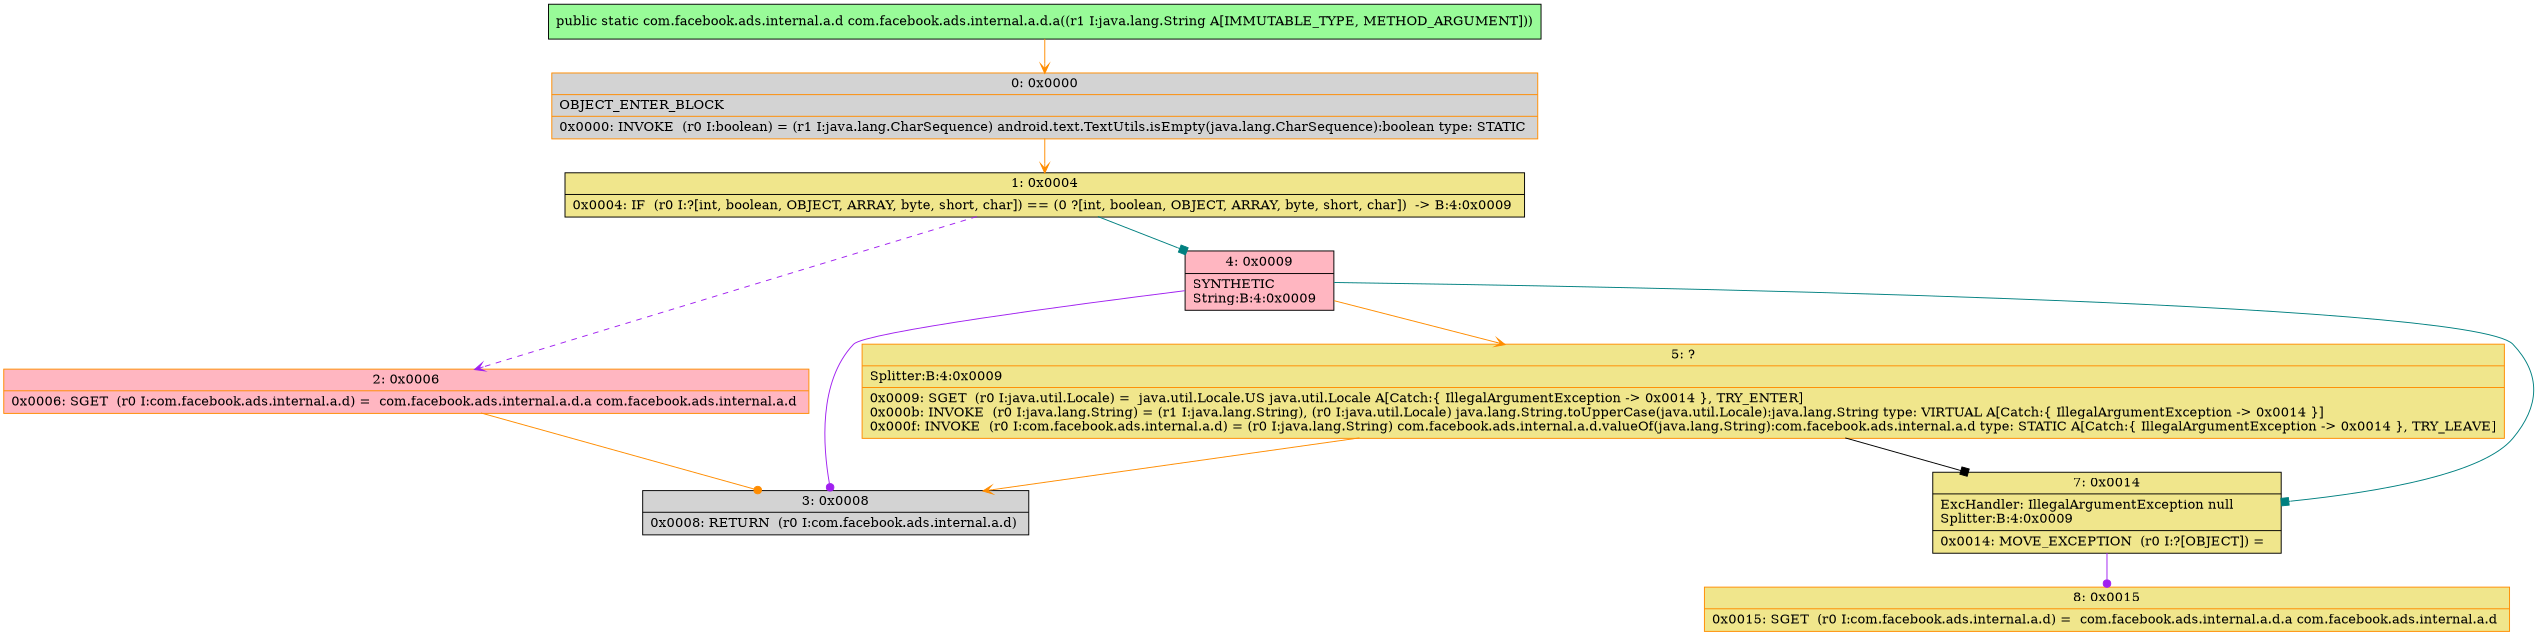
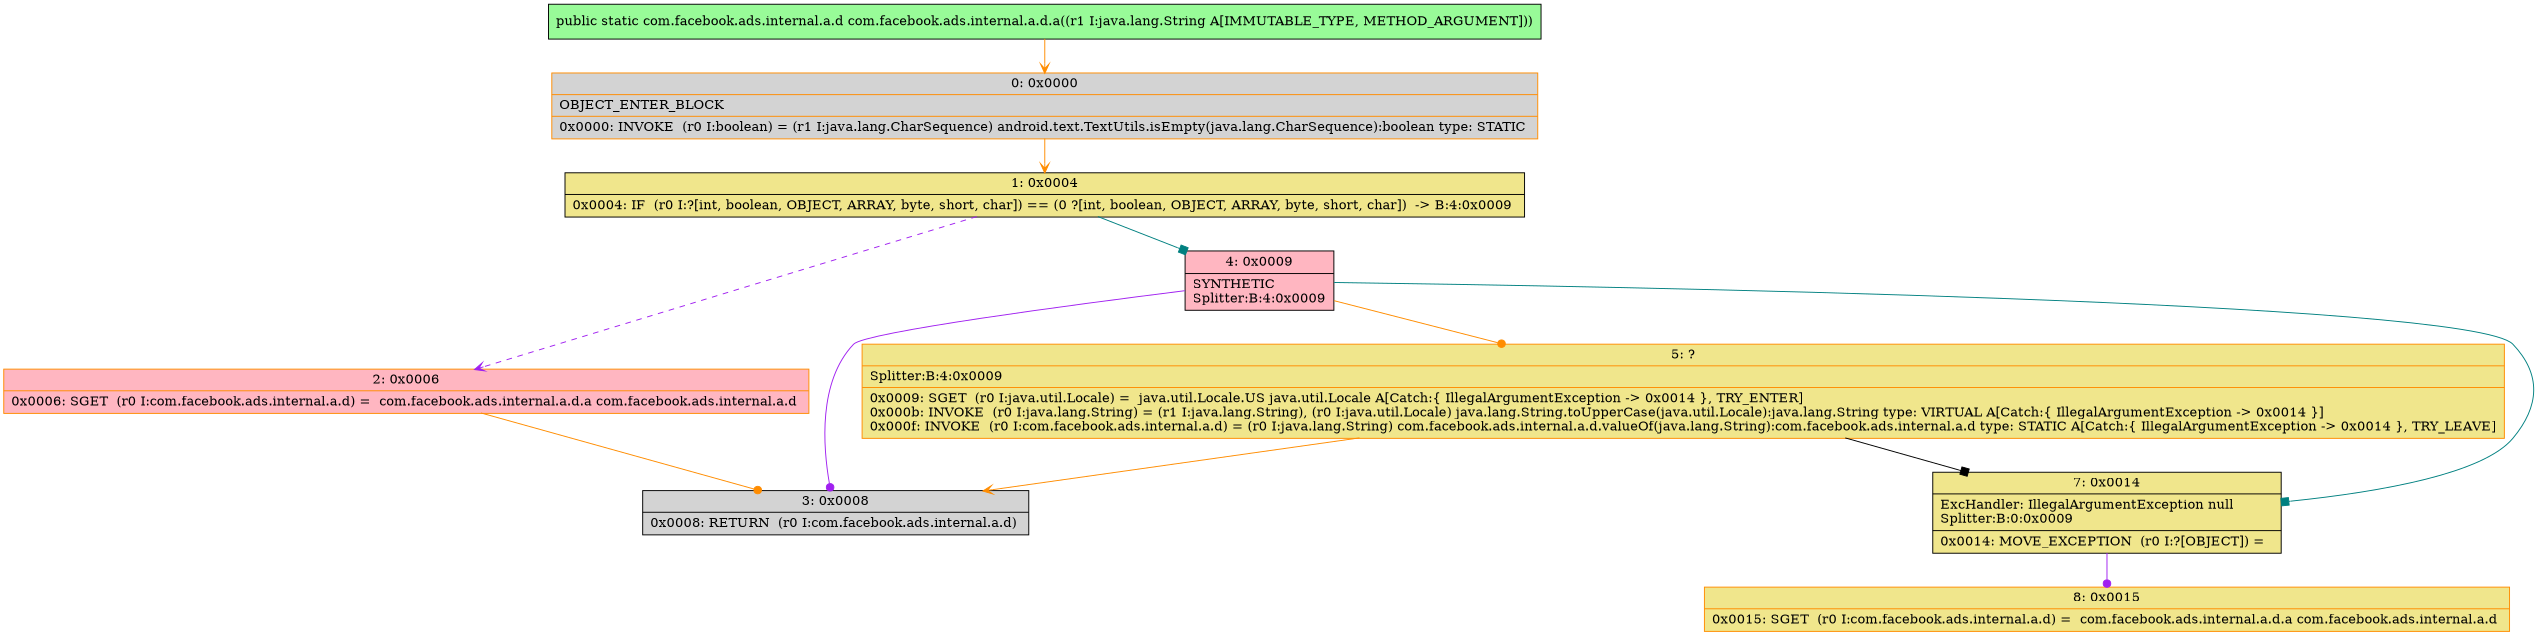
(1255, 299) -> (1259, 299)
(1416, 322) -> (1416, 322)
(2007, 519) -> (2007, 519)
